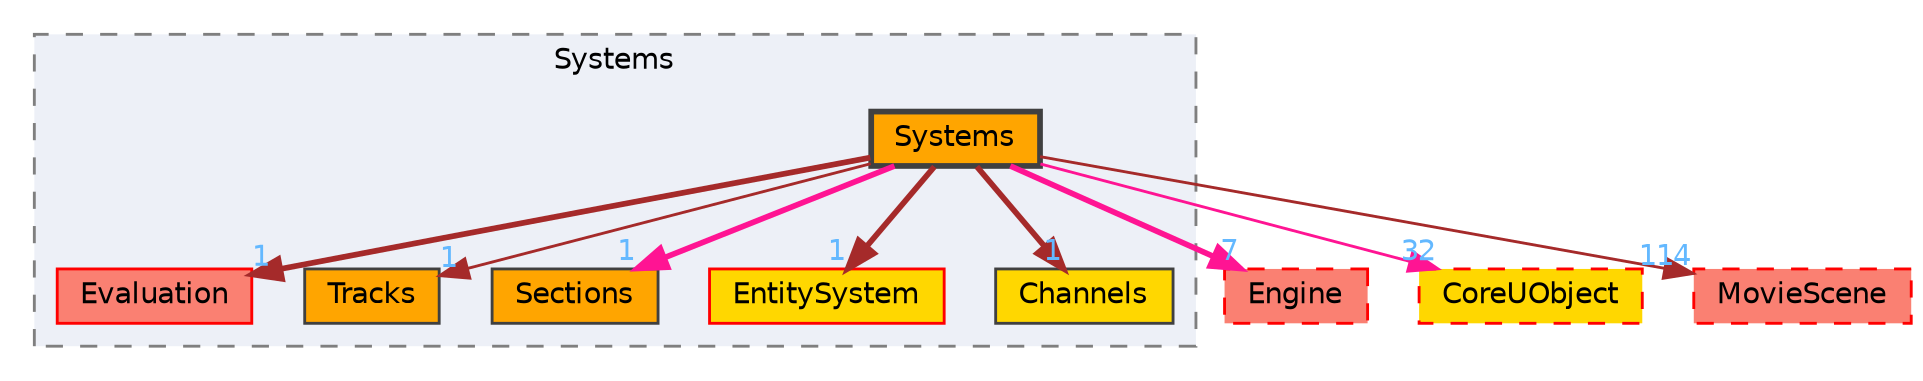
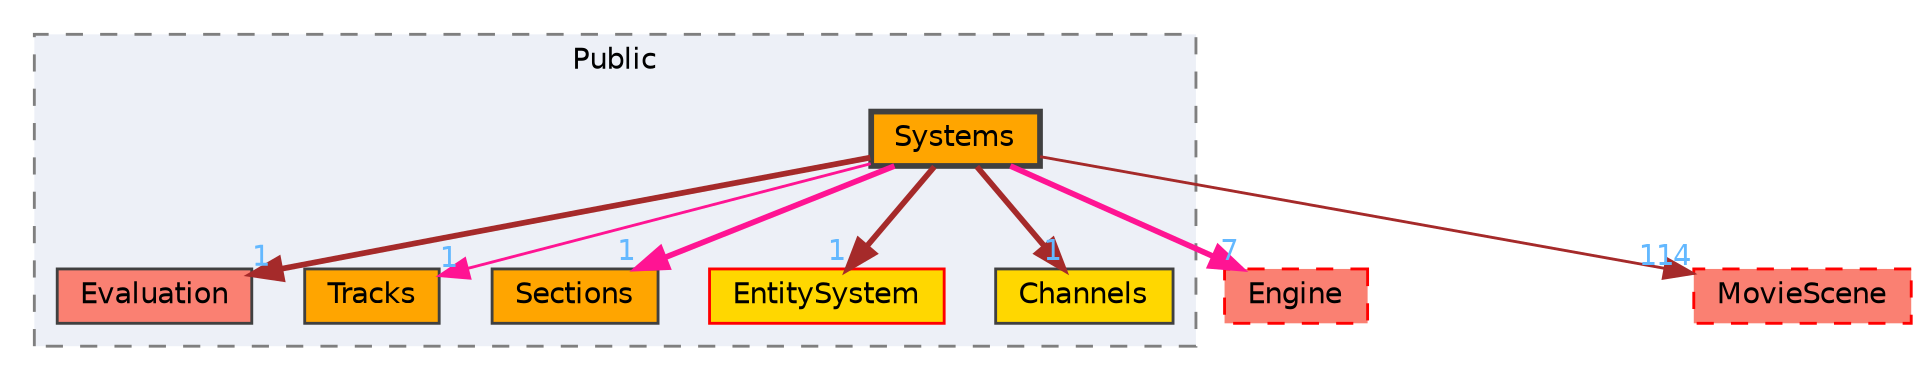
(615, 62) -> (615, 62)
(669, 216) -> (669, 216)
(154, 296) -> (154, 296)
(1531, 296) -> none
